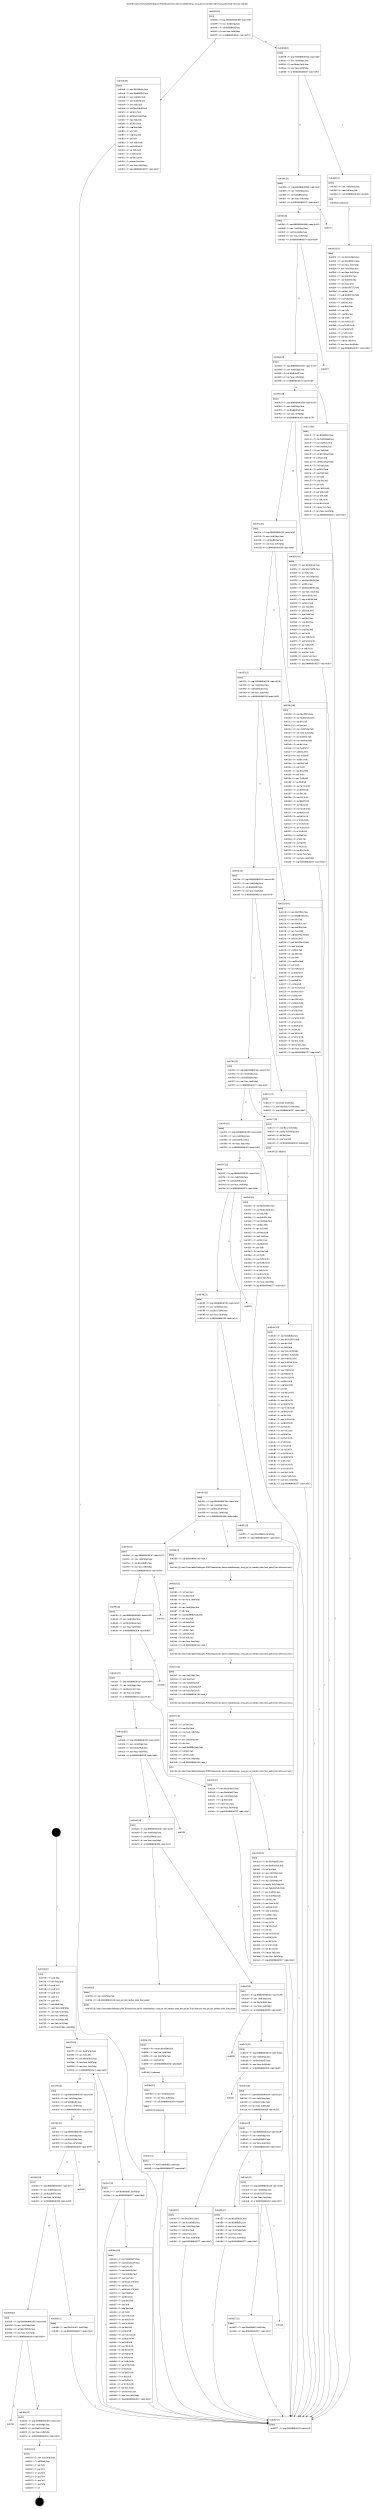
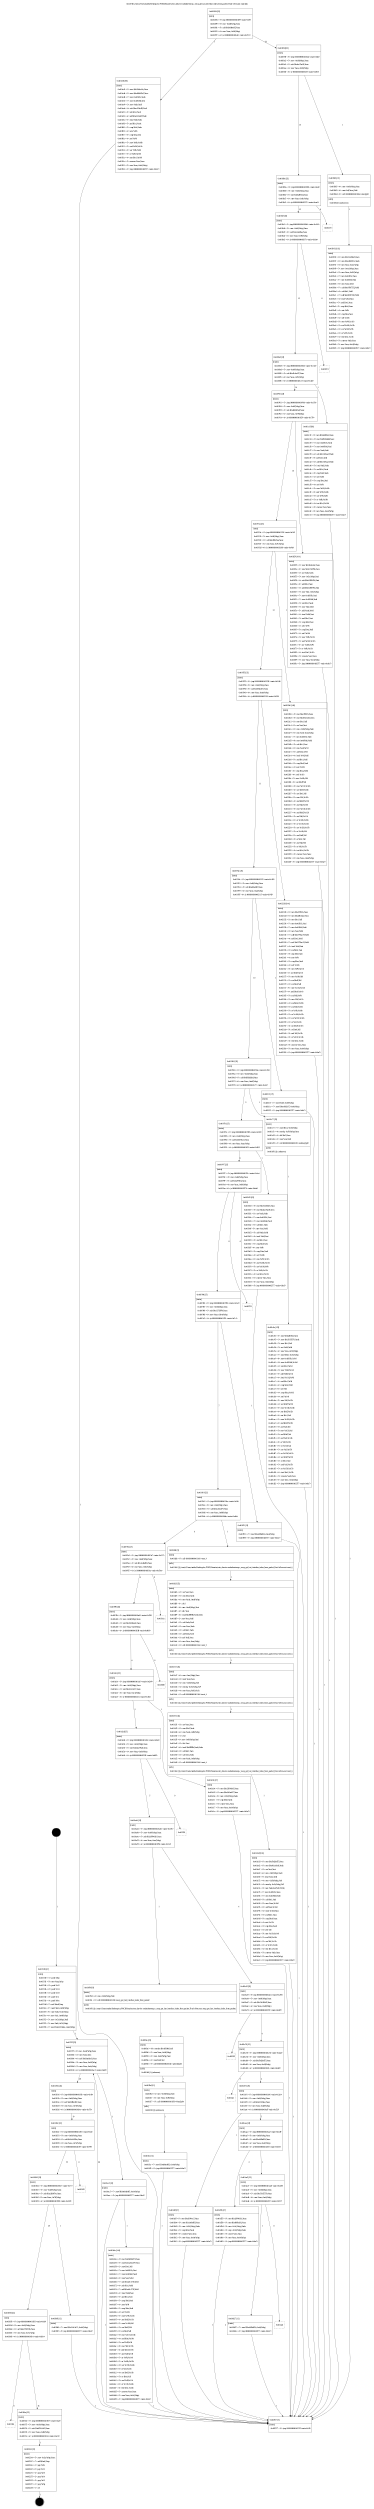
none -> (261, 2077)
